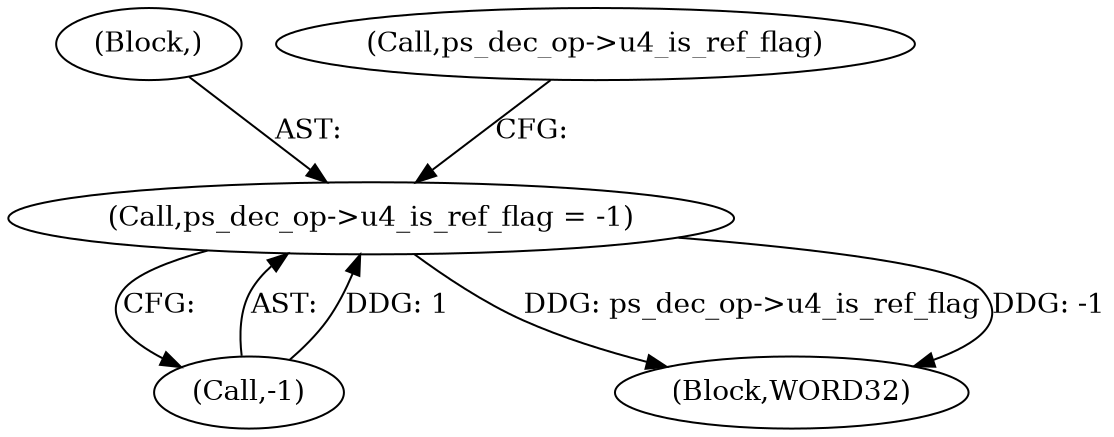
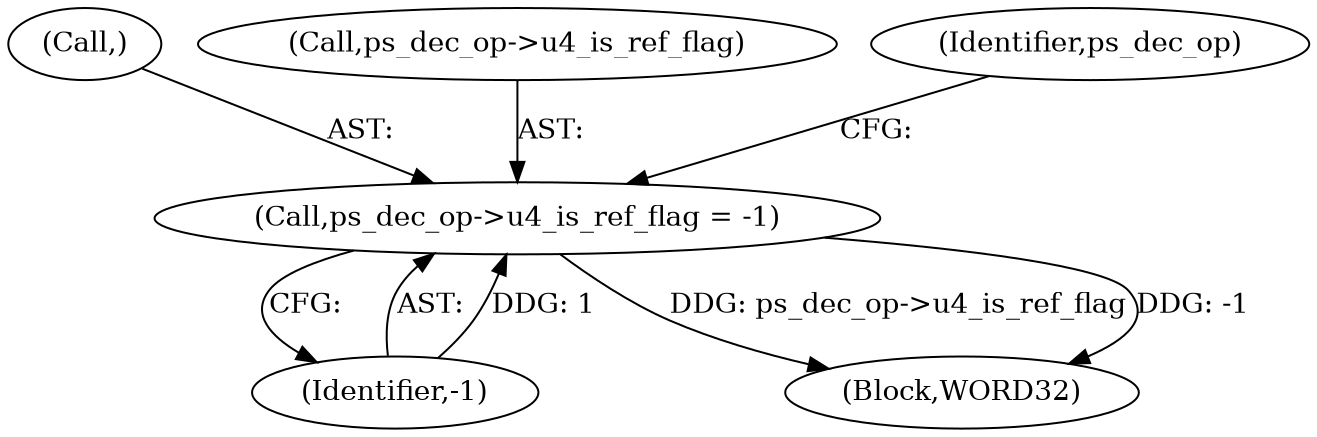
(149, 44) -> (85, 44)
none -> (1090, 44)
(536, 131) -> (555, 131)
(249, 393) -> (395, 393)
